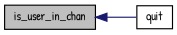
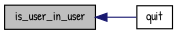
(50, 17) -> (50, 17)
